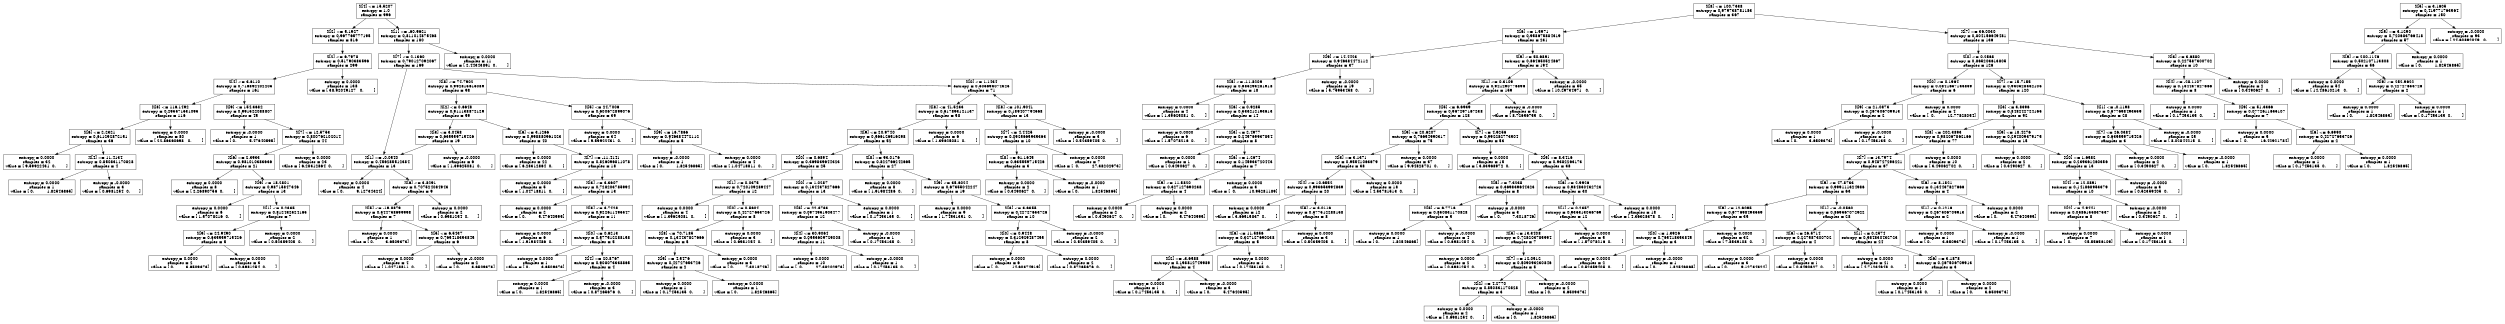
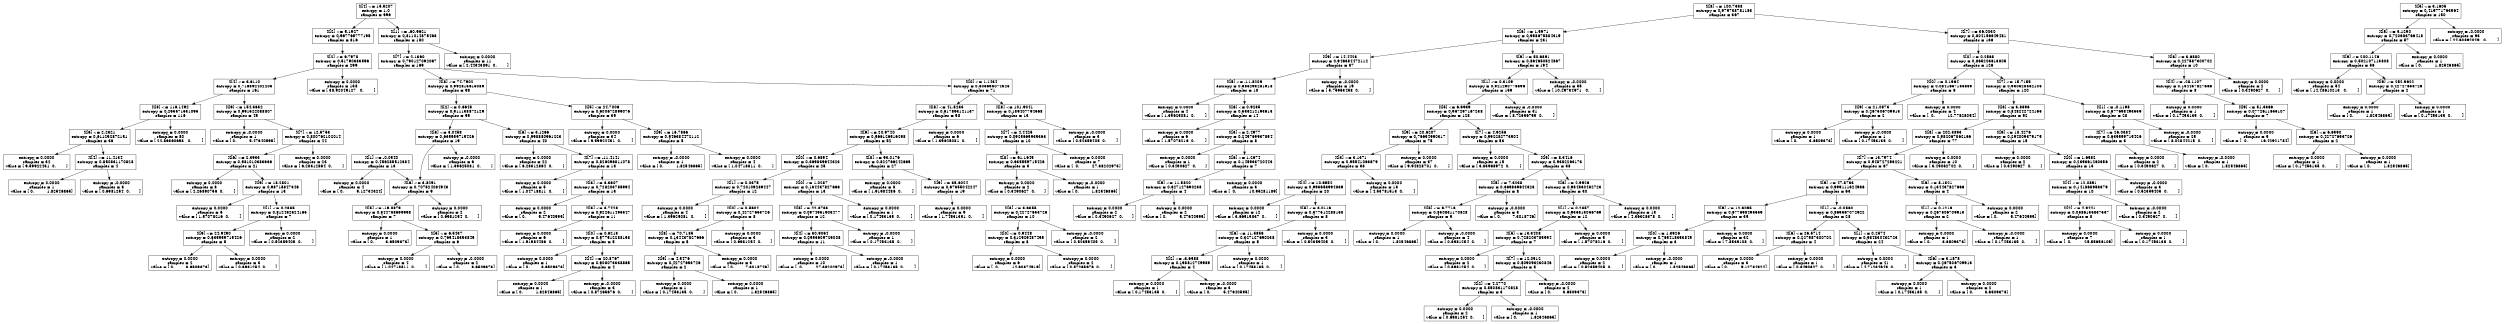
(1001, 100) -> (995, 98)
(396, 110) -> (431, 73)
(415, 149) -> (424, 159)
(1334, 174) -> none
(984, 200) -> none
